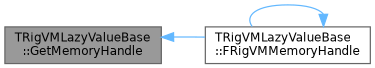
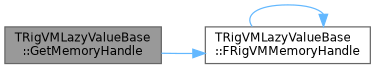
(189, 37) -> (177, 53)
